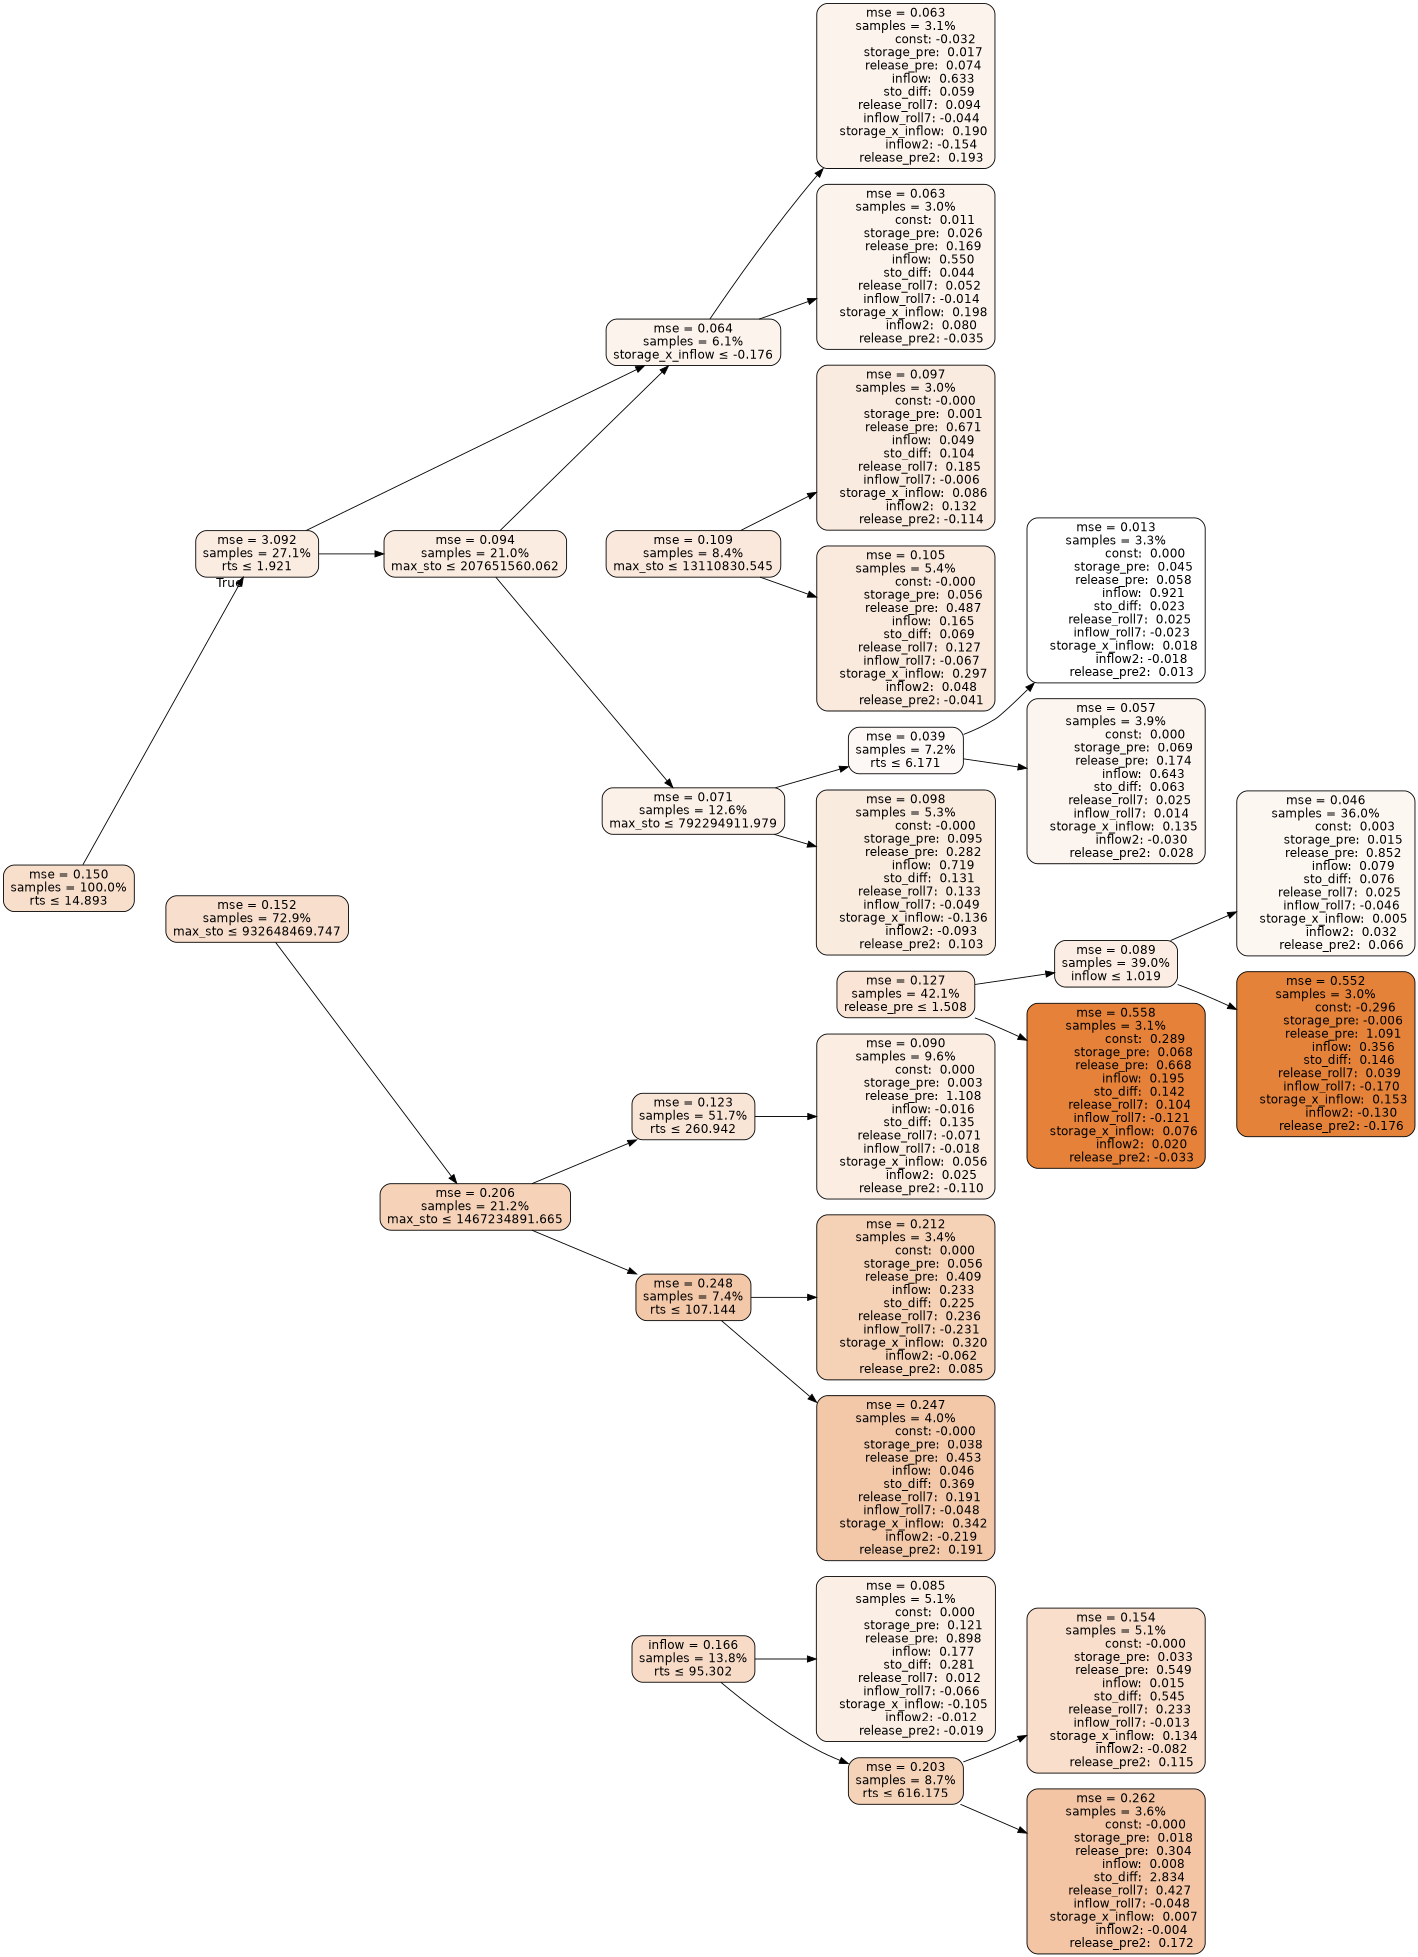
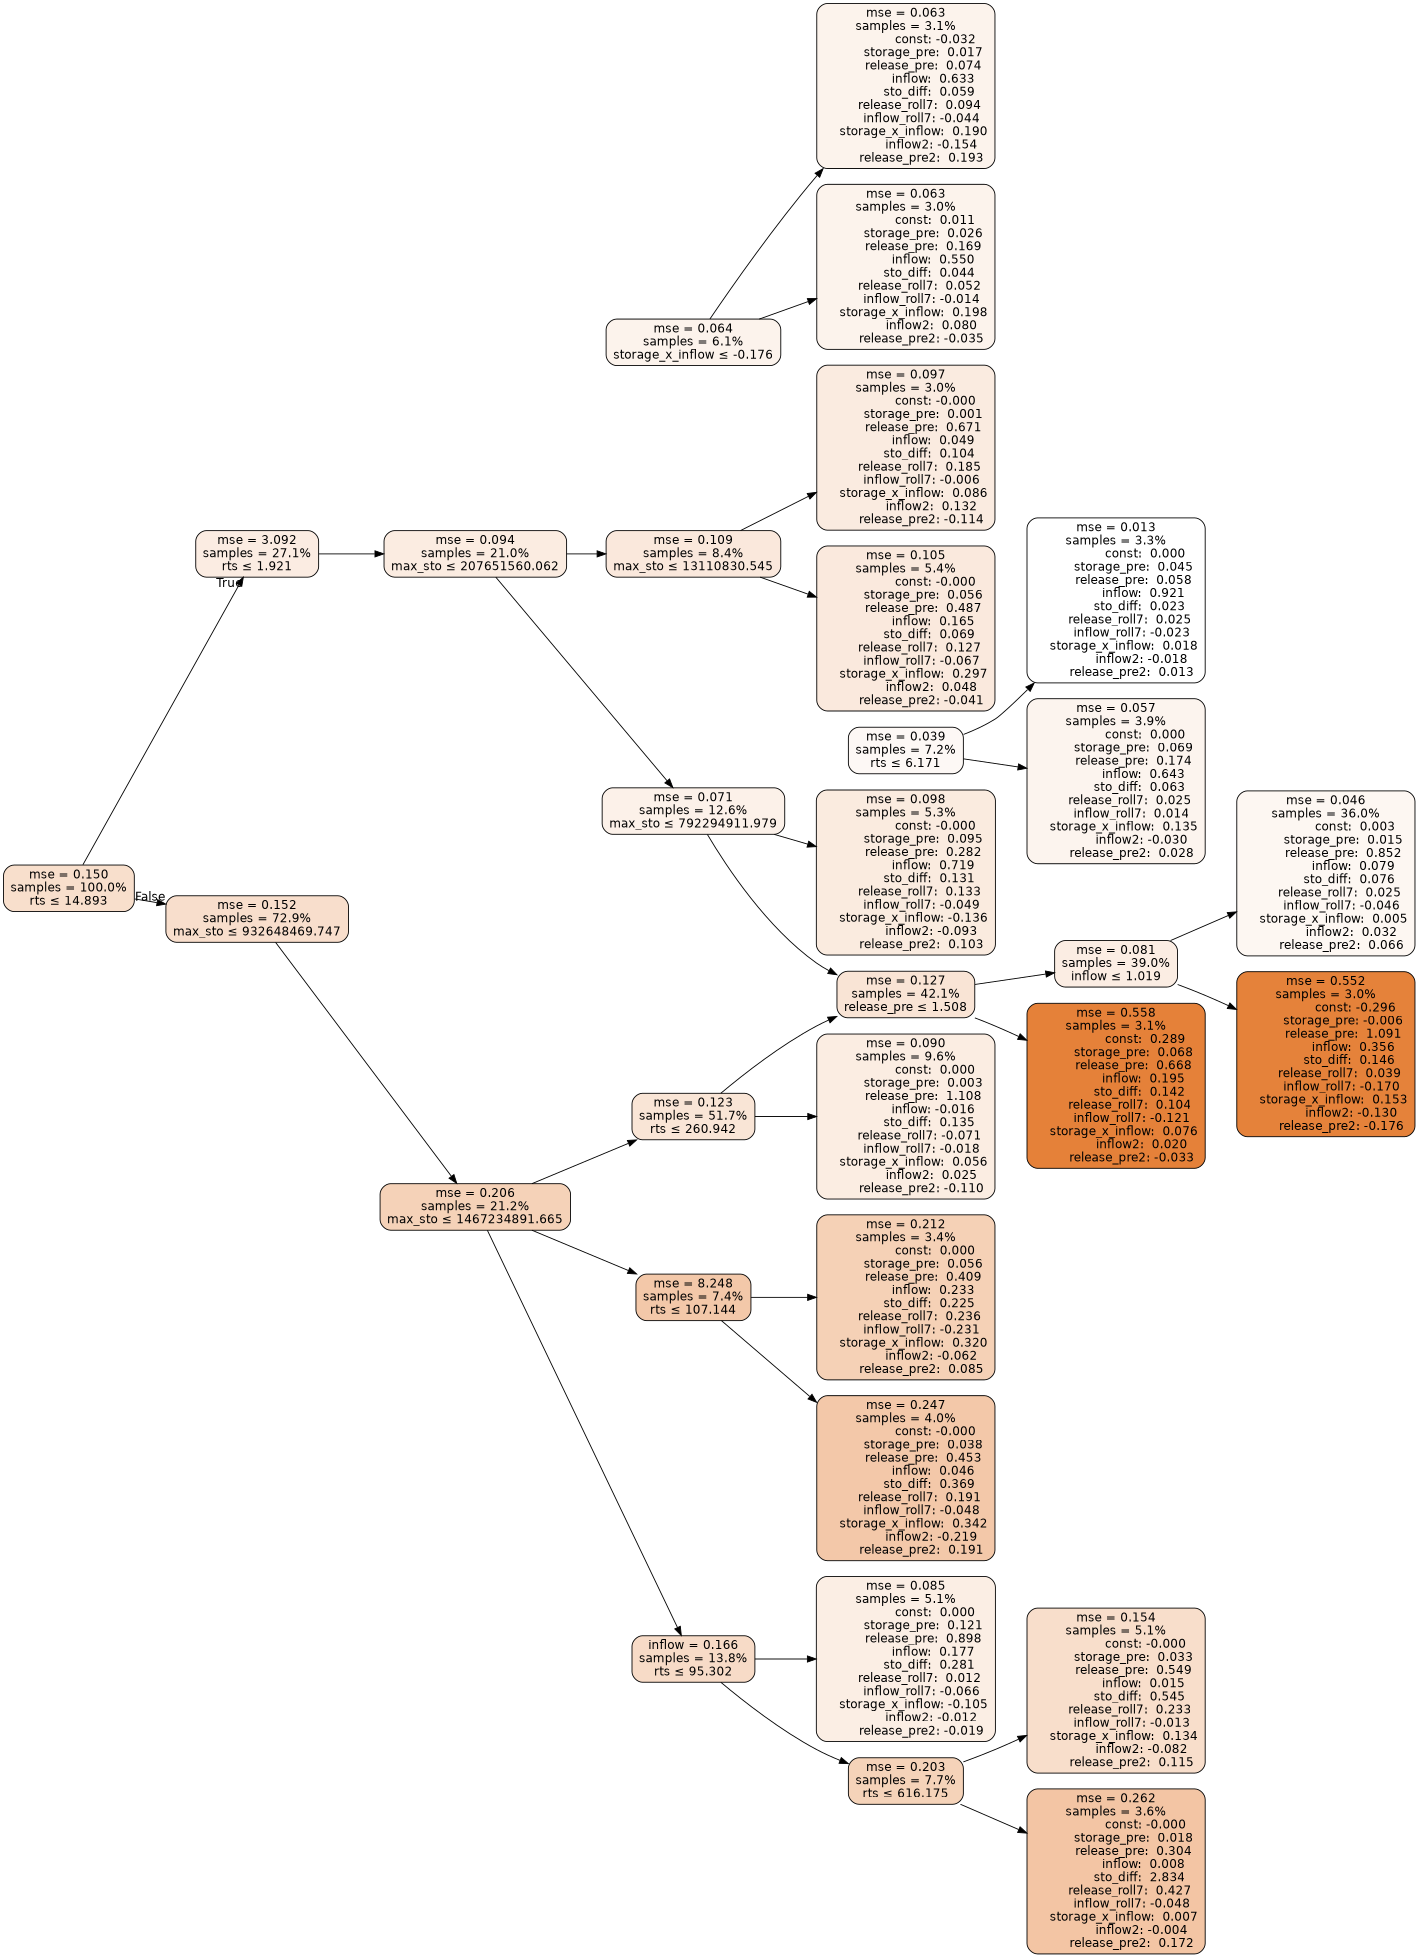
(471, 450) -> none
(581, 451) -> (582, 554)
(808, 778) -> (760, 910)
none -> (146, 901)
(1116, 964) -> (1116, 964)
none -> (773, 1053)
(693, 1297) -> (693, 1297)
none -> (582, 1429)
(906, 1781) -> (906, 1781)
